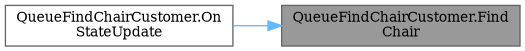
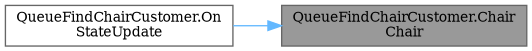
(401, 26) -> (404, 26)
